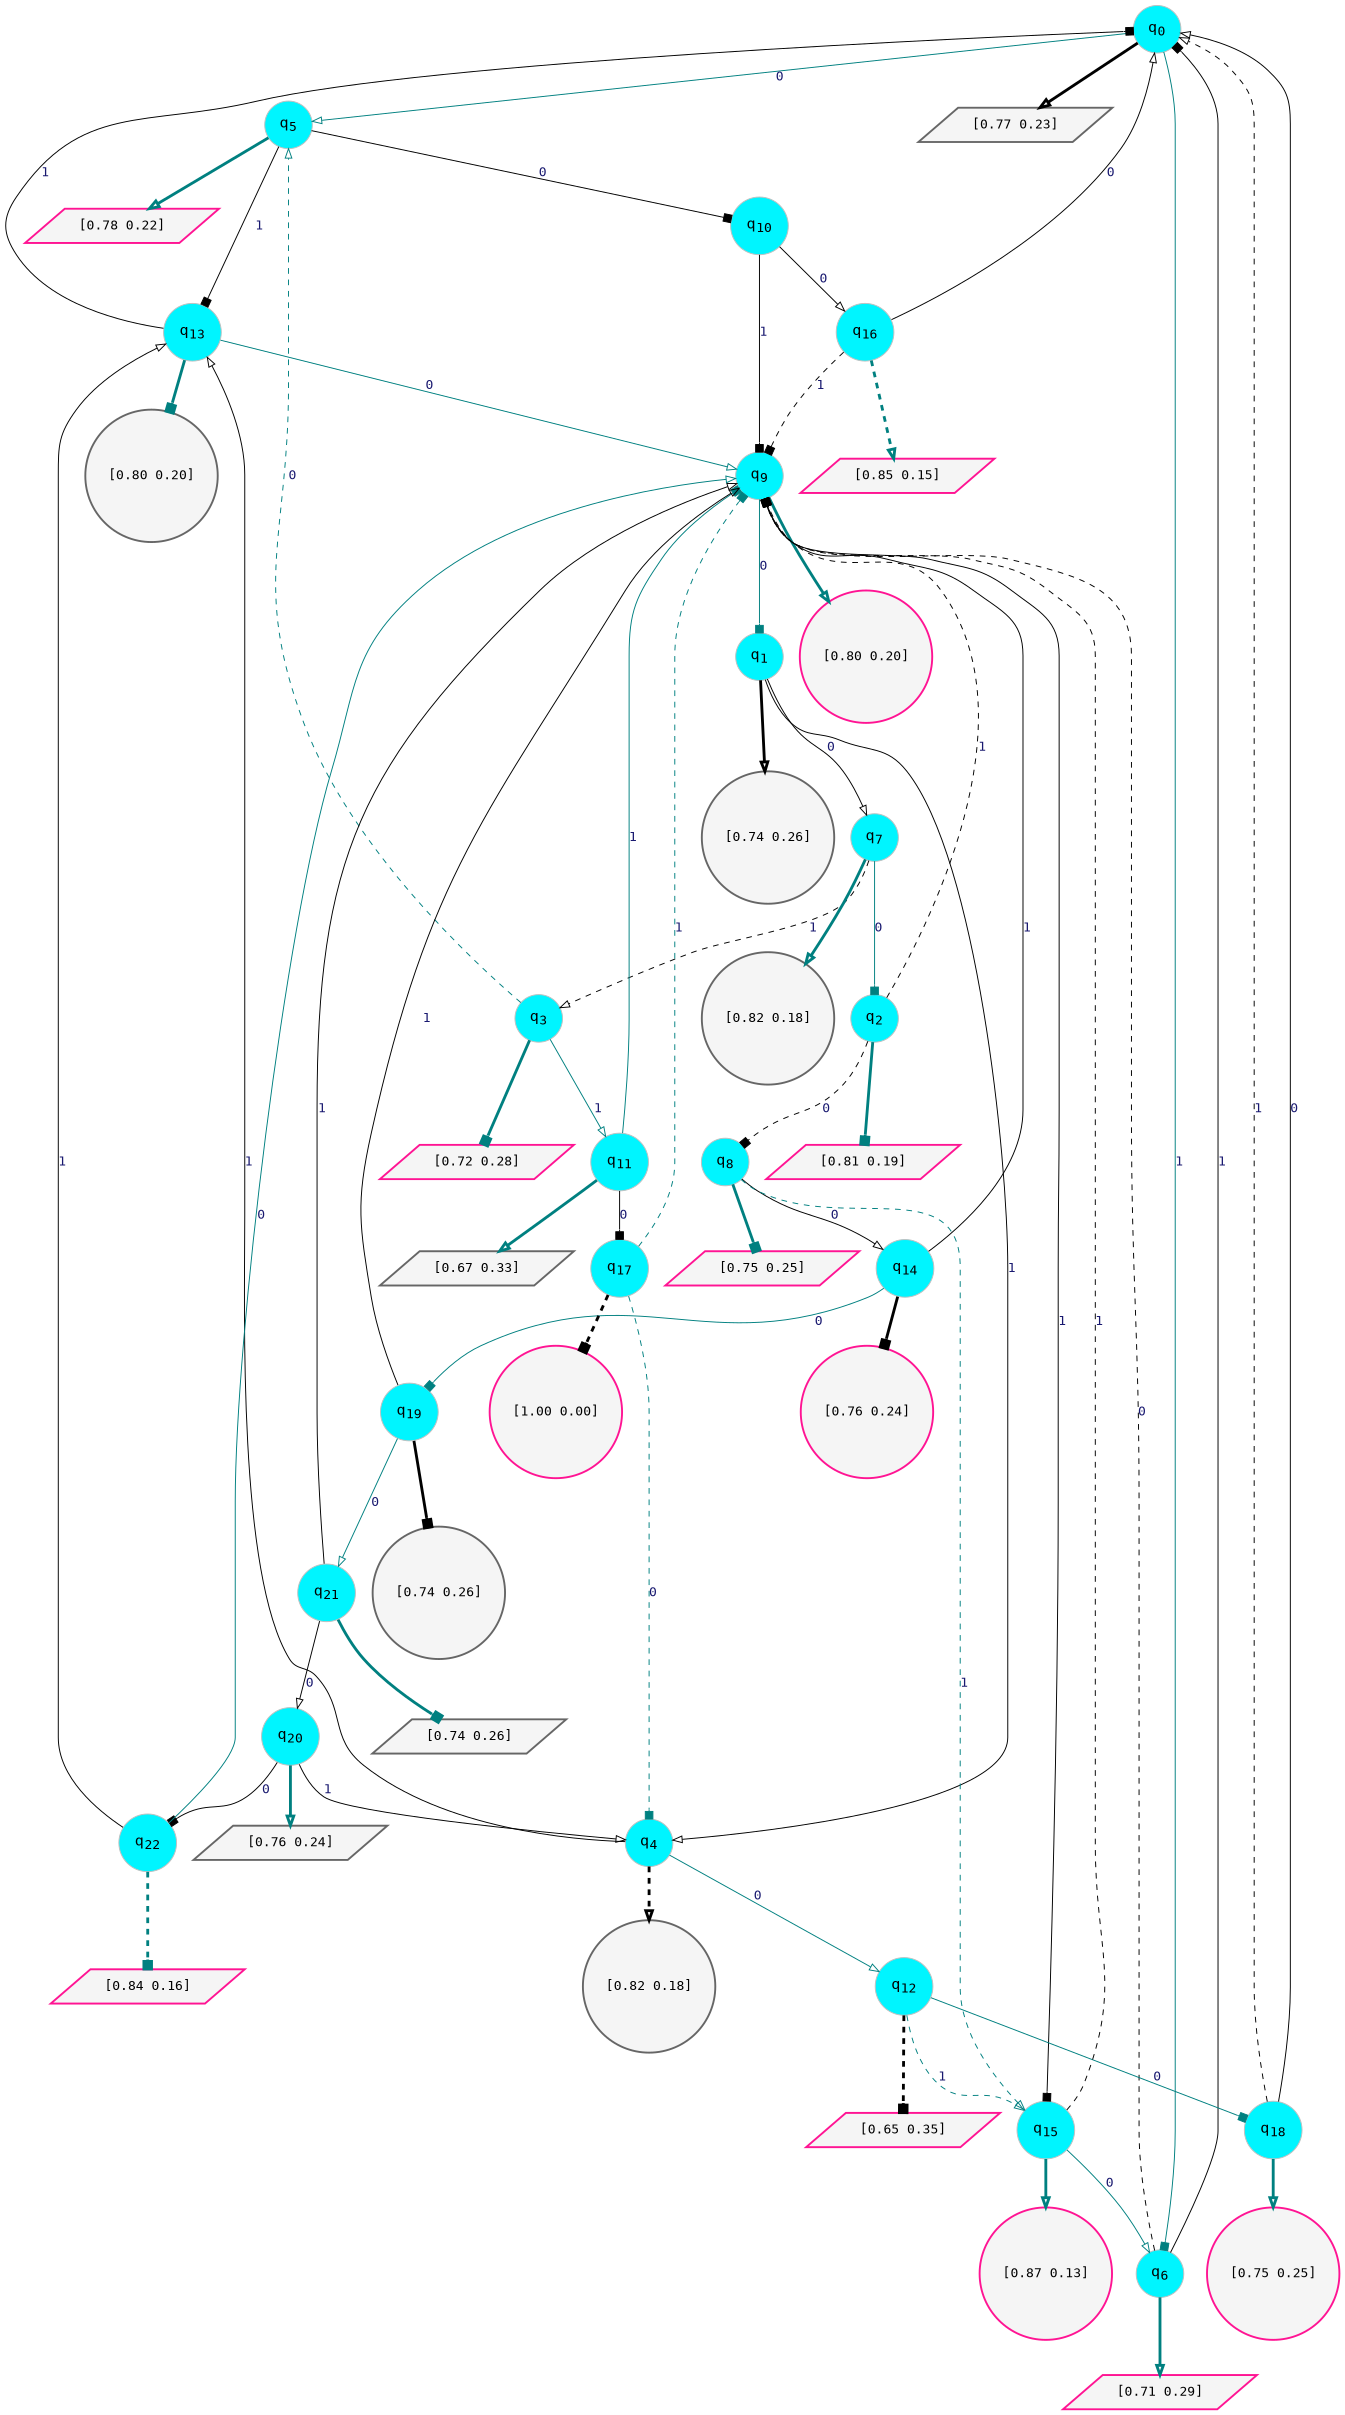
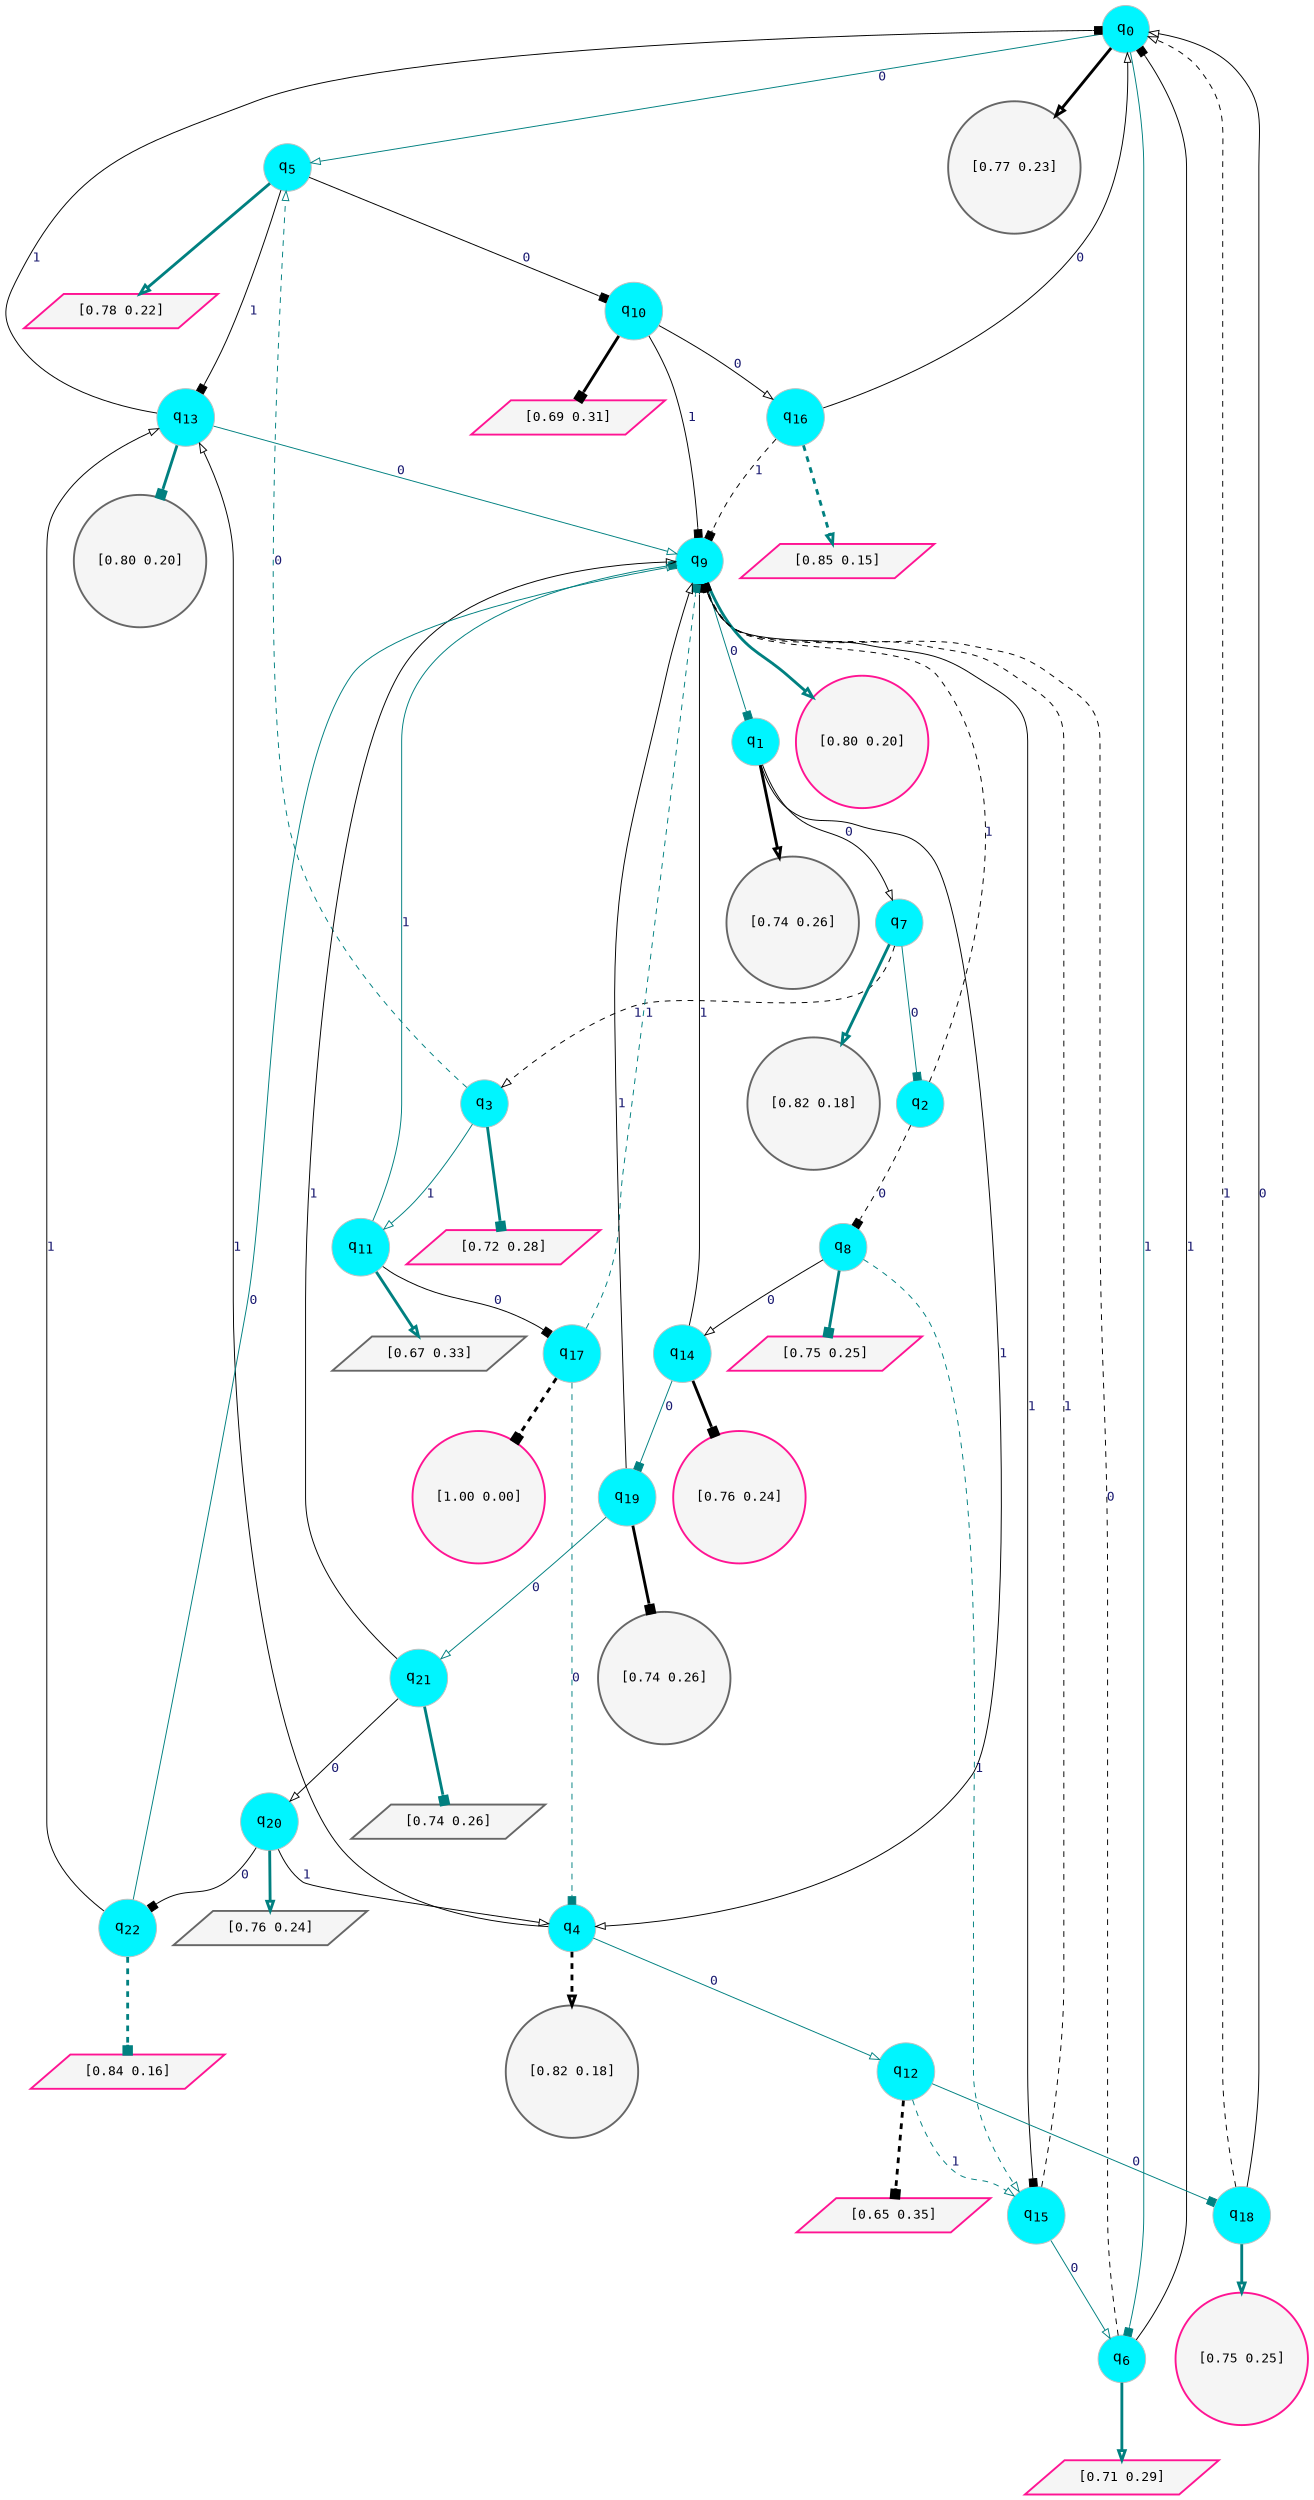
(1015, 125) -> (1014, 168)
none -> (568, 417)
(863, 1162) -> none
(1046, 2274) -> none
